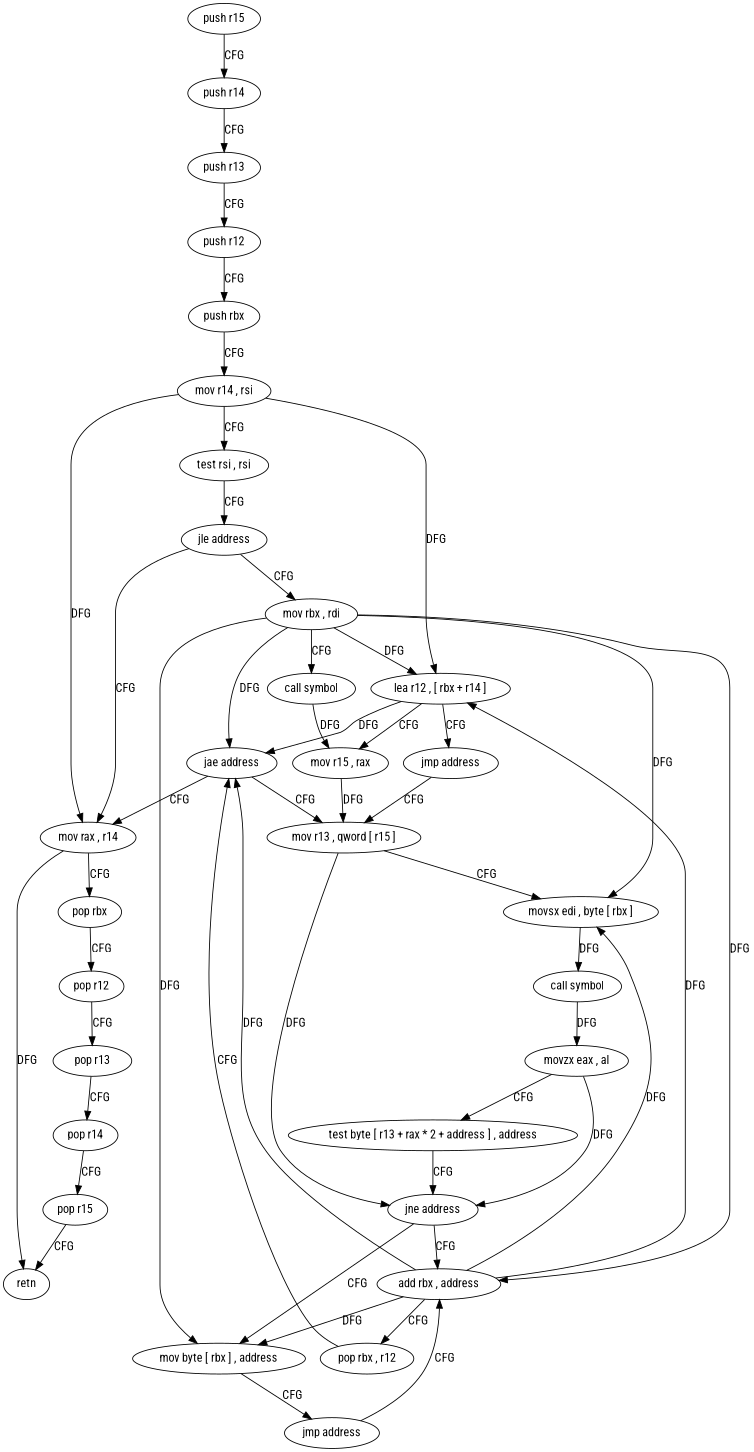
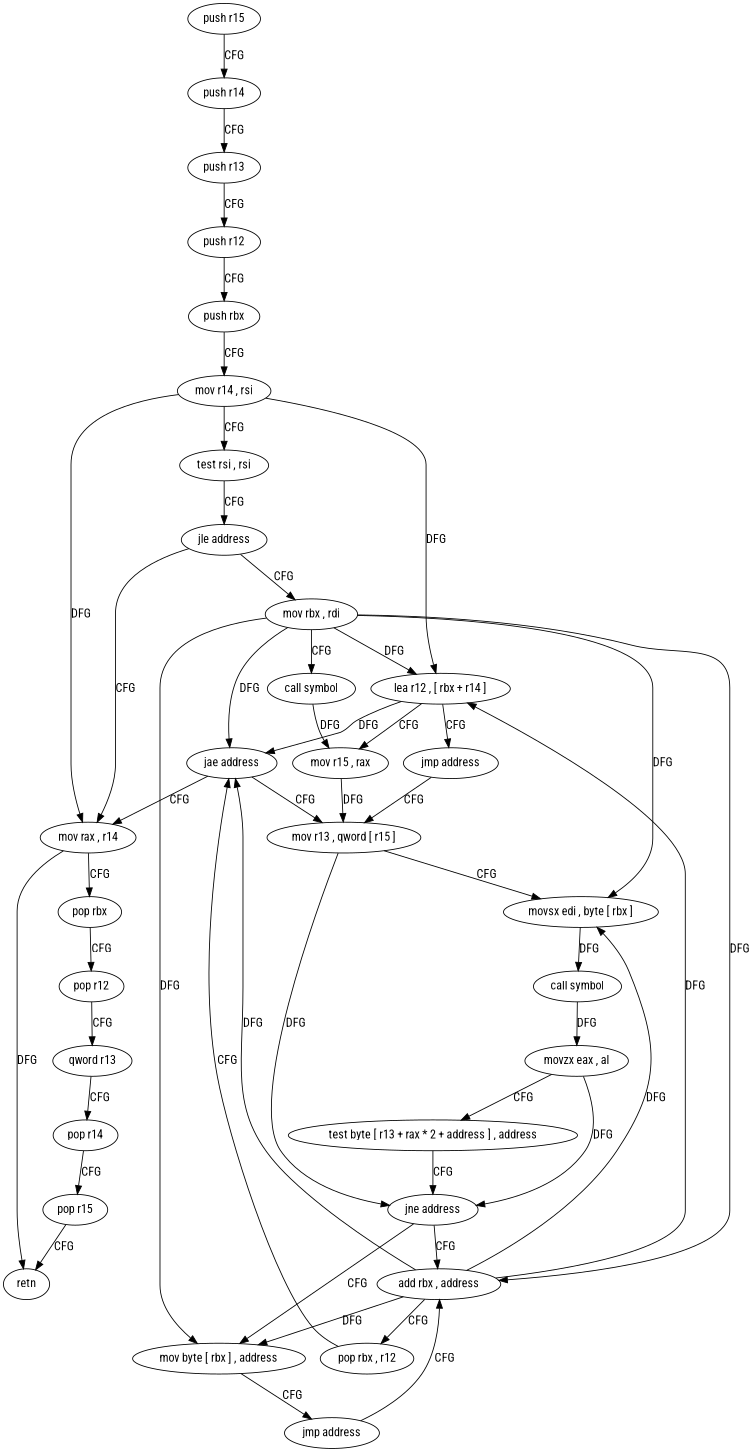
(92, 1061) -> (92, 1061)
